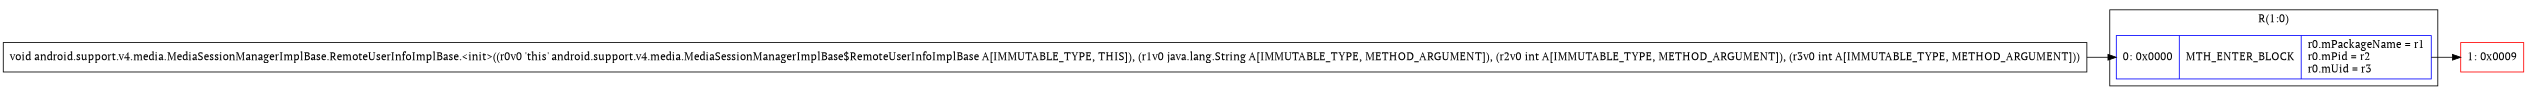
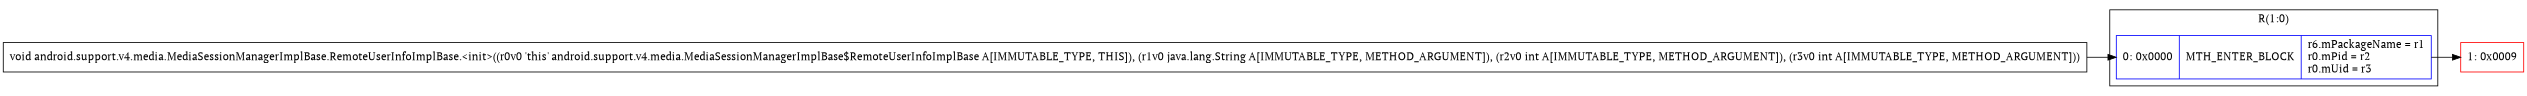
(2366, 45) -> (2366, 45)
